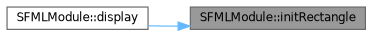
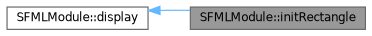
(163, 26) -> (175, 10)
